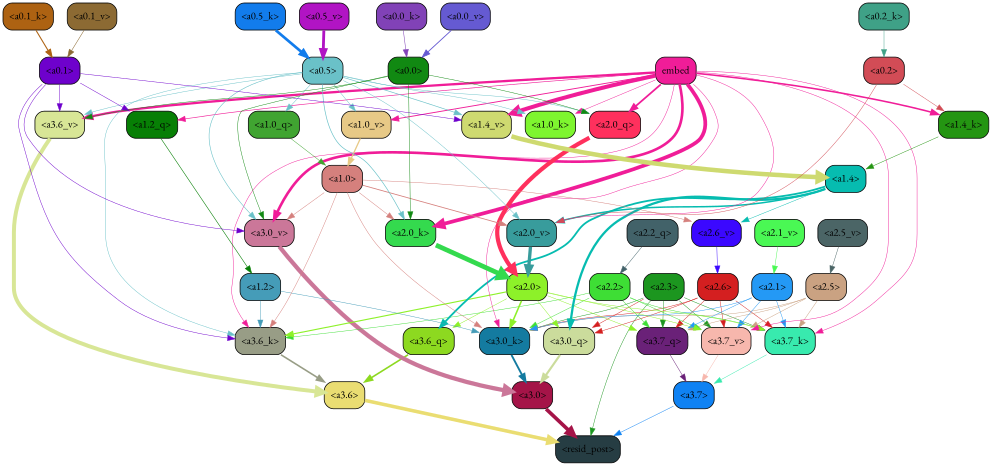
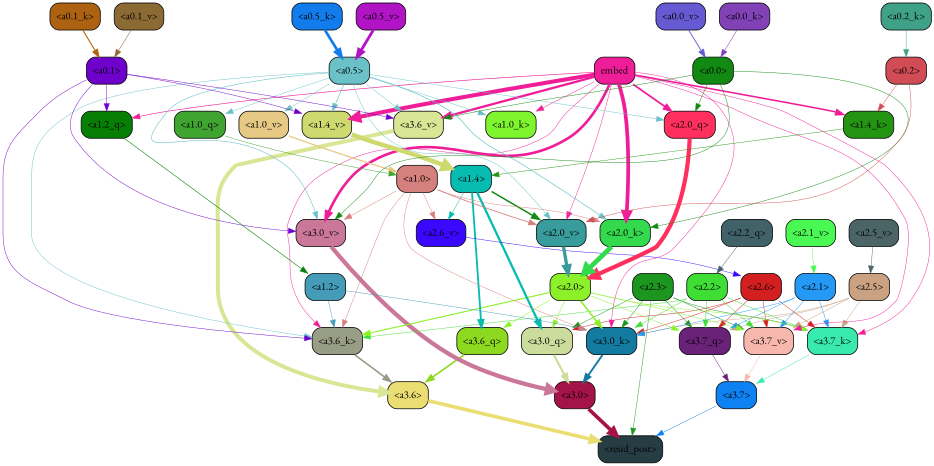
(540, 94) -> none
(695, 207) -> (508, 201)
(621, 311) -> (598, 315)
